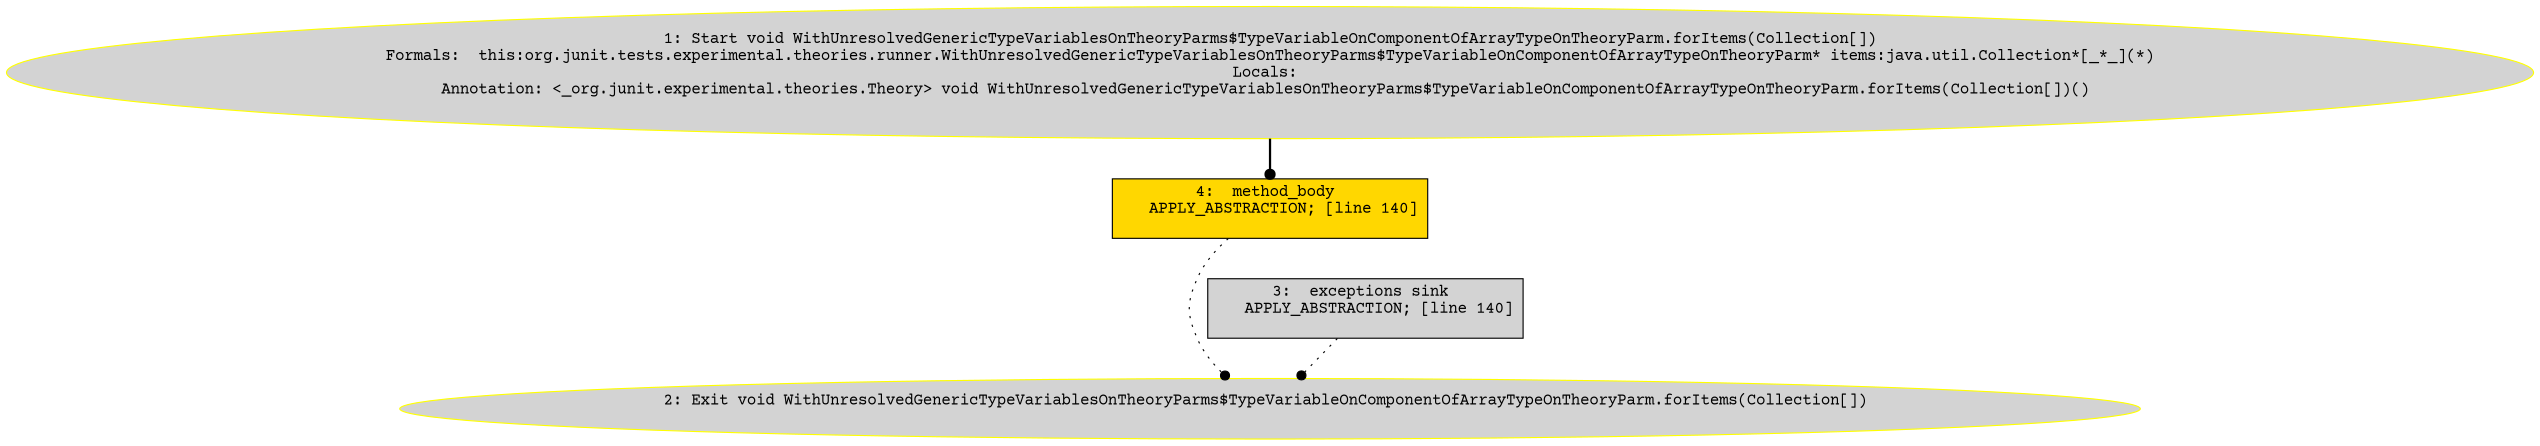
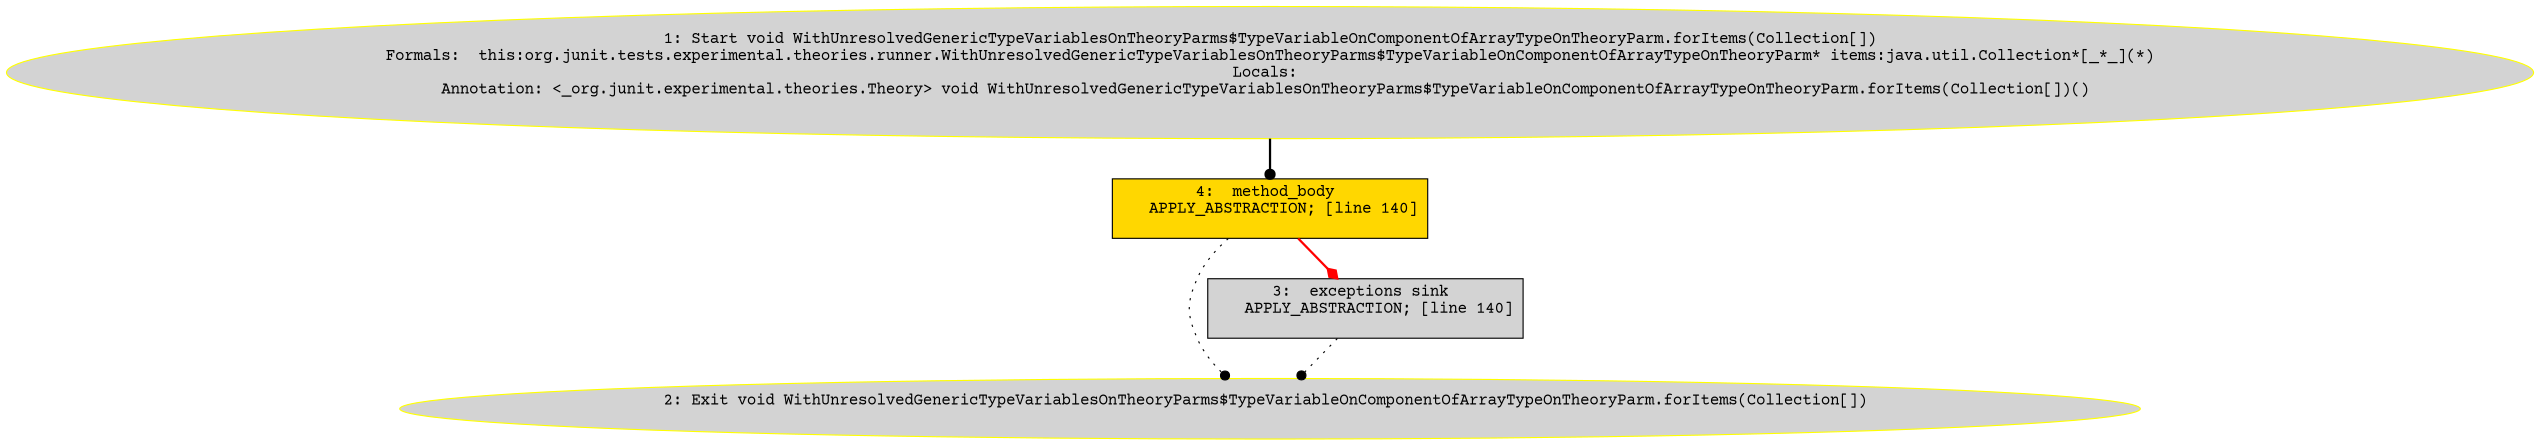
none -> (1313, 254)
